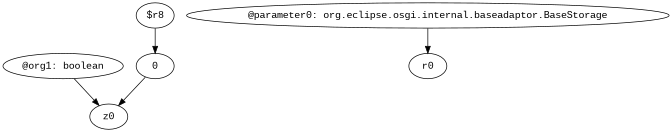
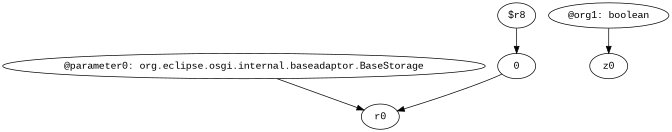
(134, 89) -> (453, 93)
